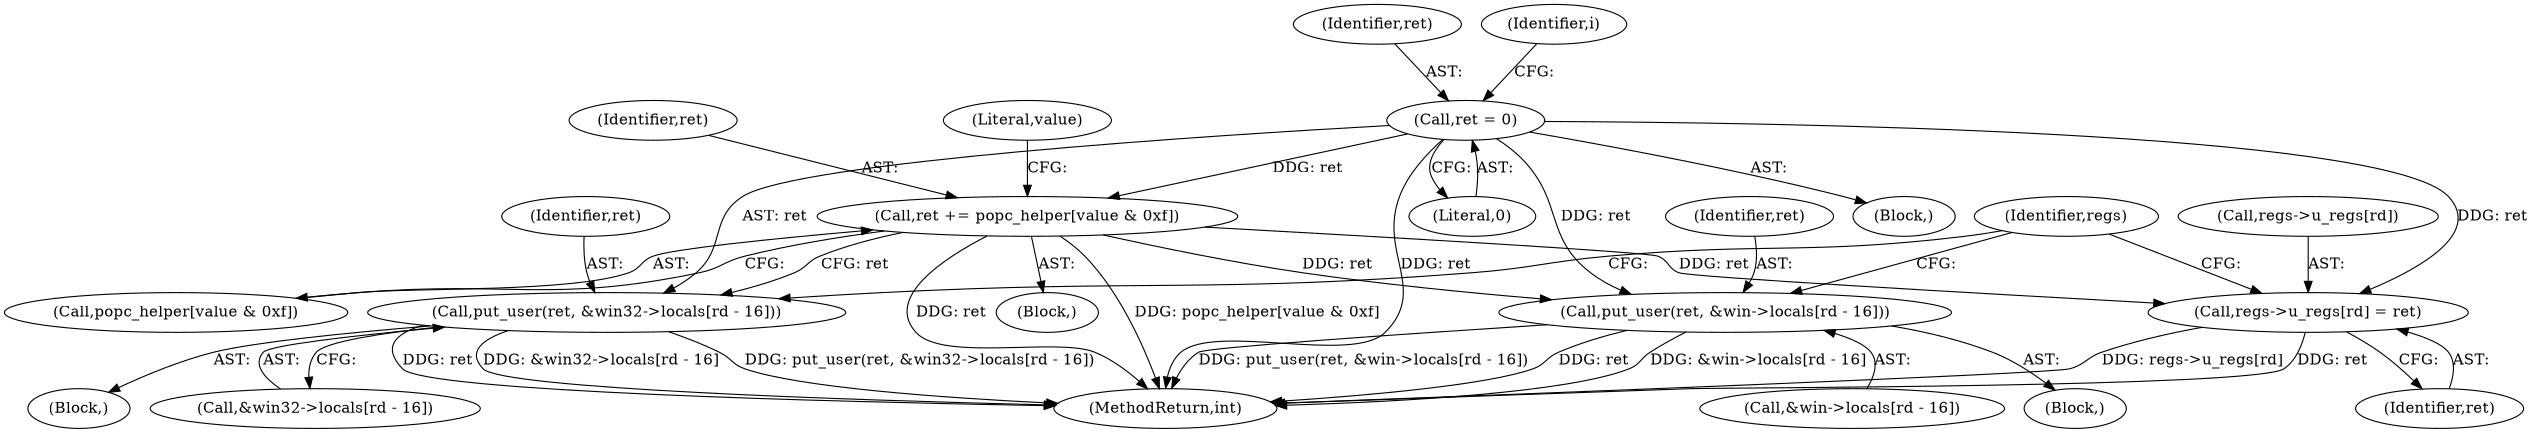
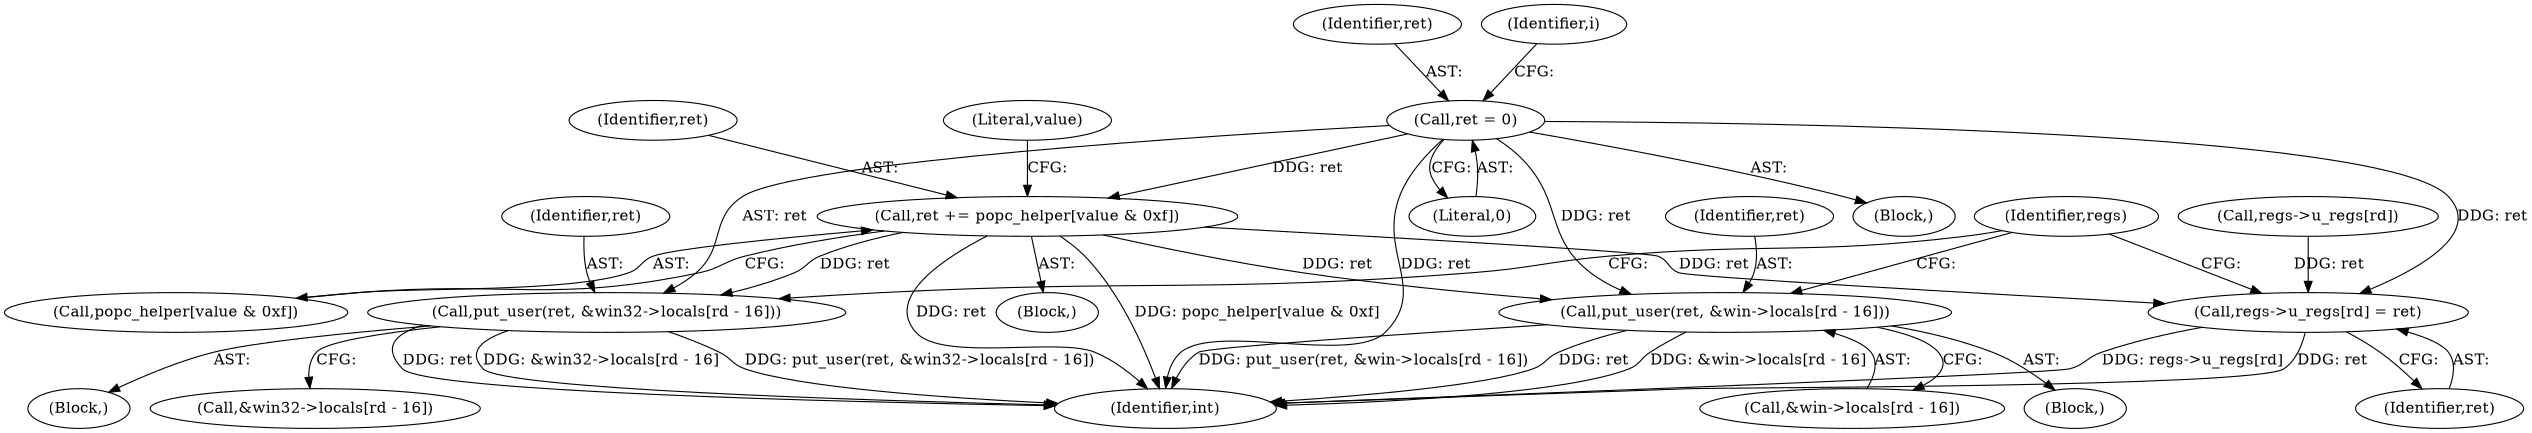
(855, 264) -> (855, 264)
(2329, 264) -> (2329, 264)
none -> (1929, 345)
(271, 349) -> none
(1165, 409) -> (1165, 409)
